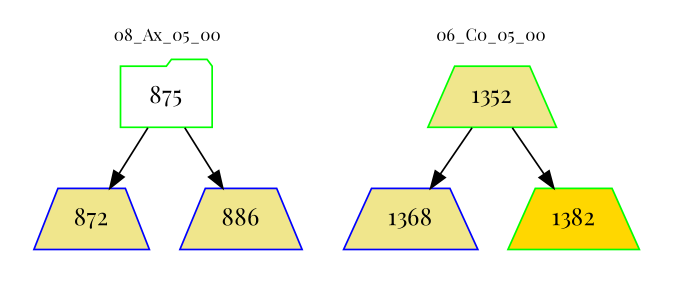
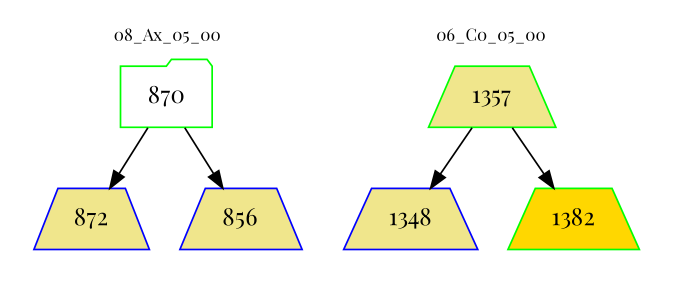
(166, 97) -> (166, 97)
(492, 97) -> (492, 97)
(241, 219) -> (241, 219)
(411, 219) -> (411, 219)
